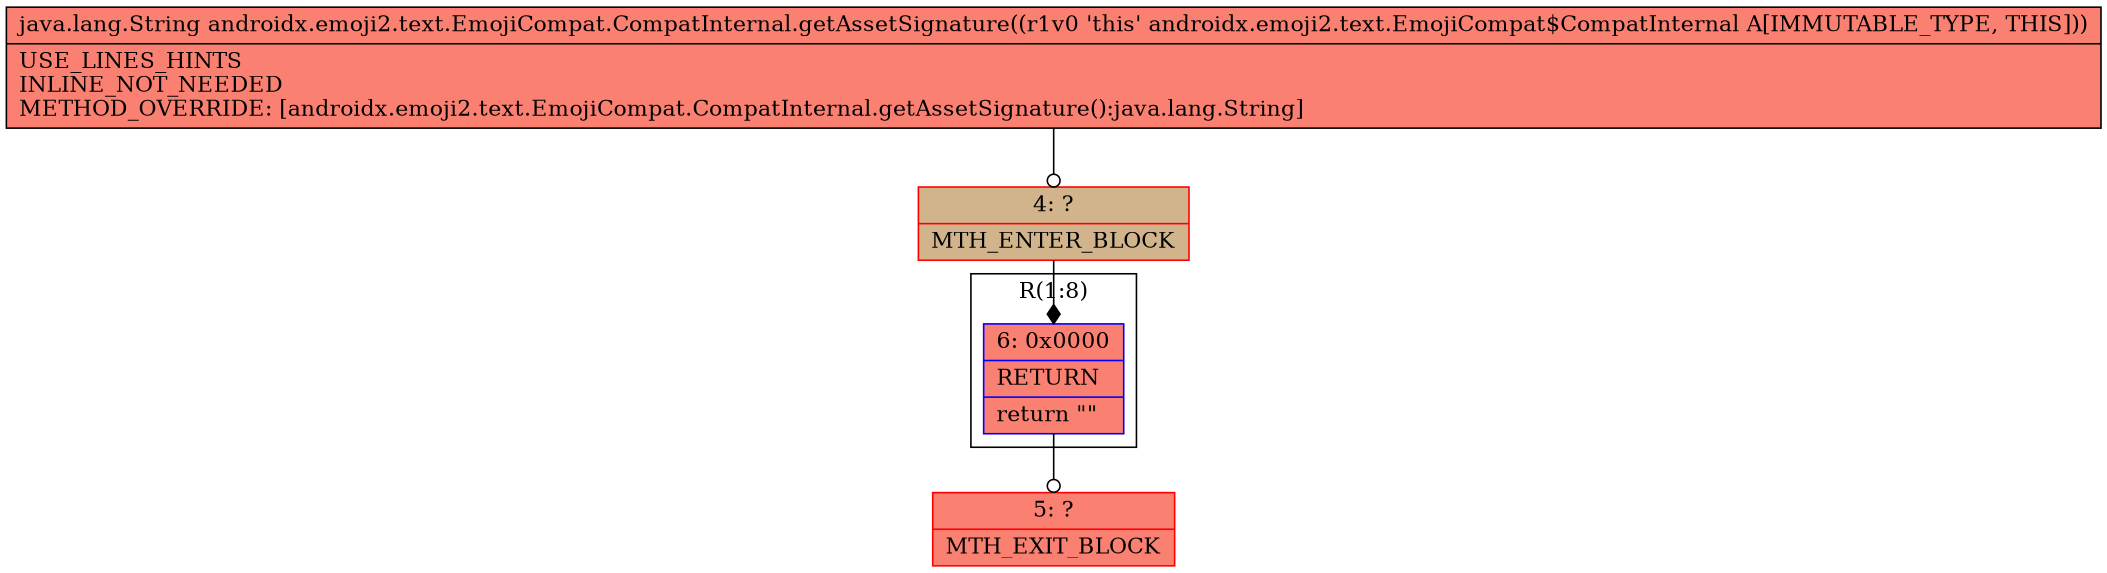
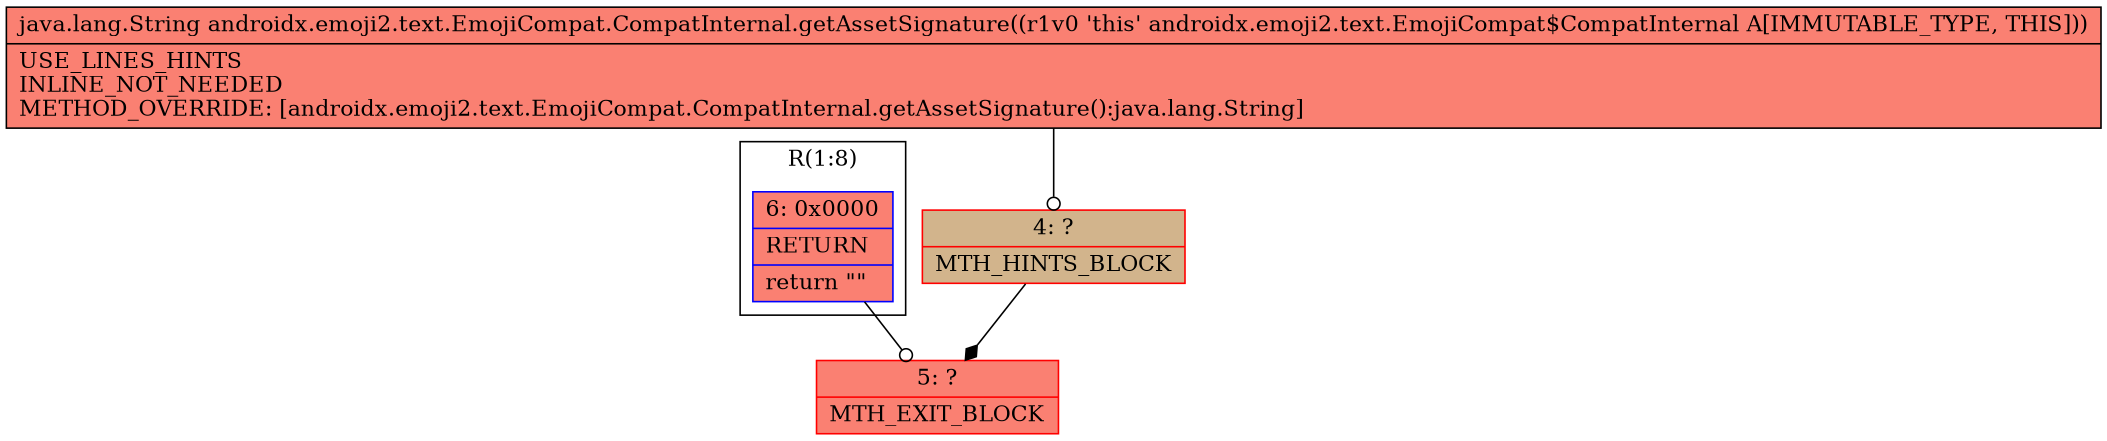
(1054, 241) -> (1054, 264)
(1054, 284) -> (1002, 314)
